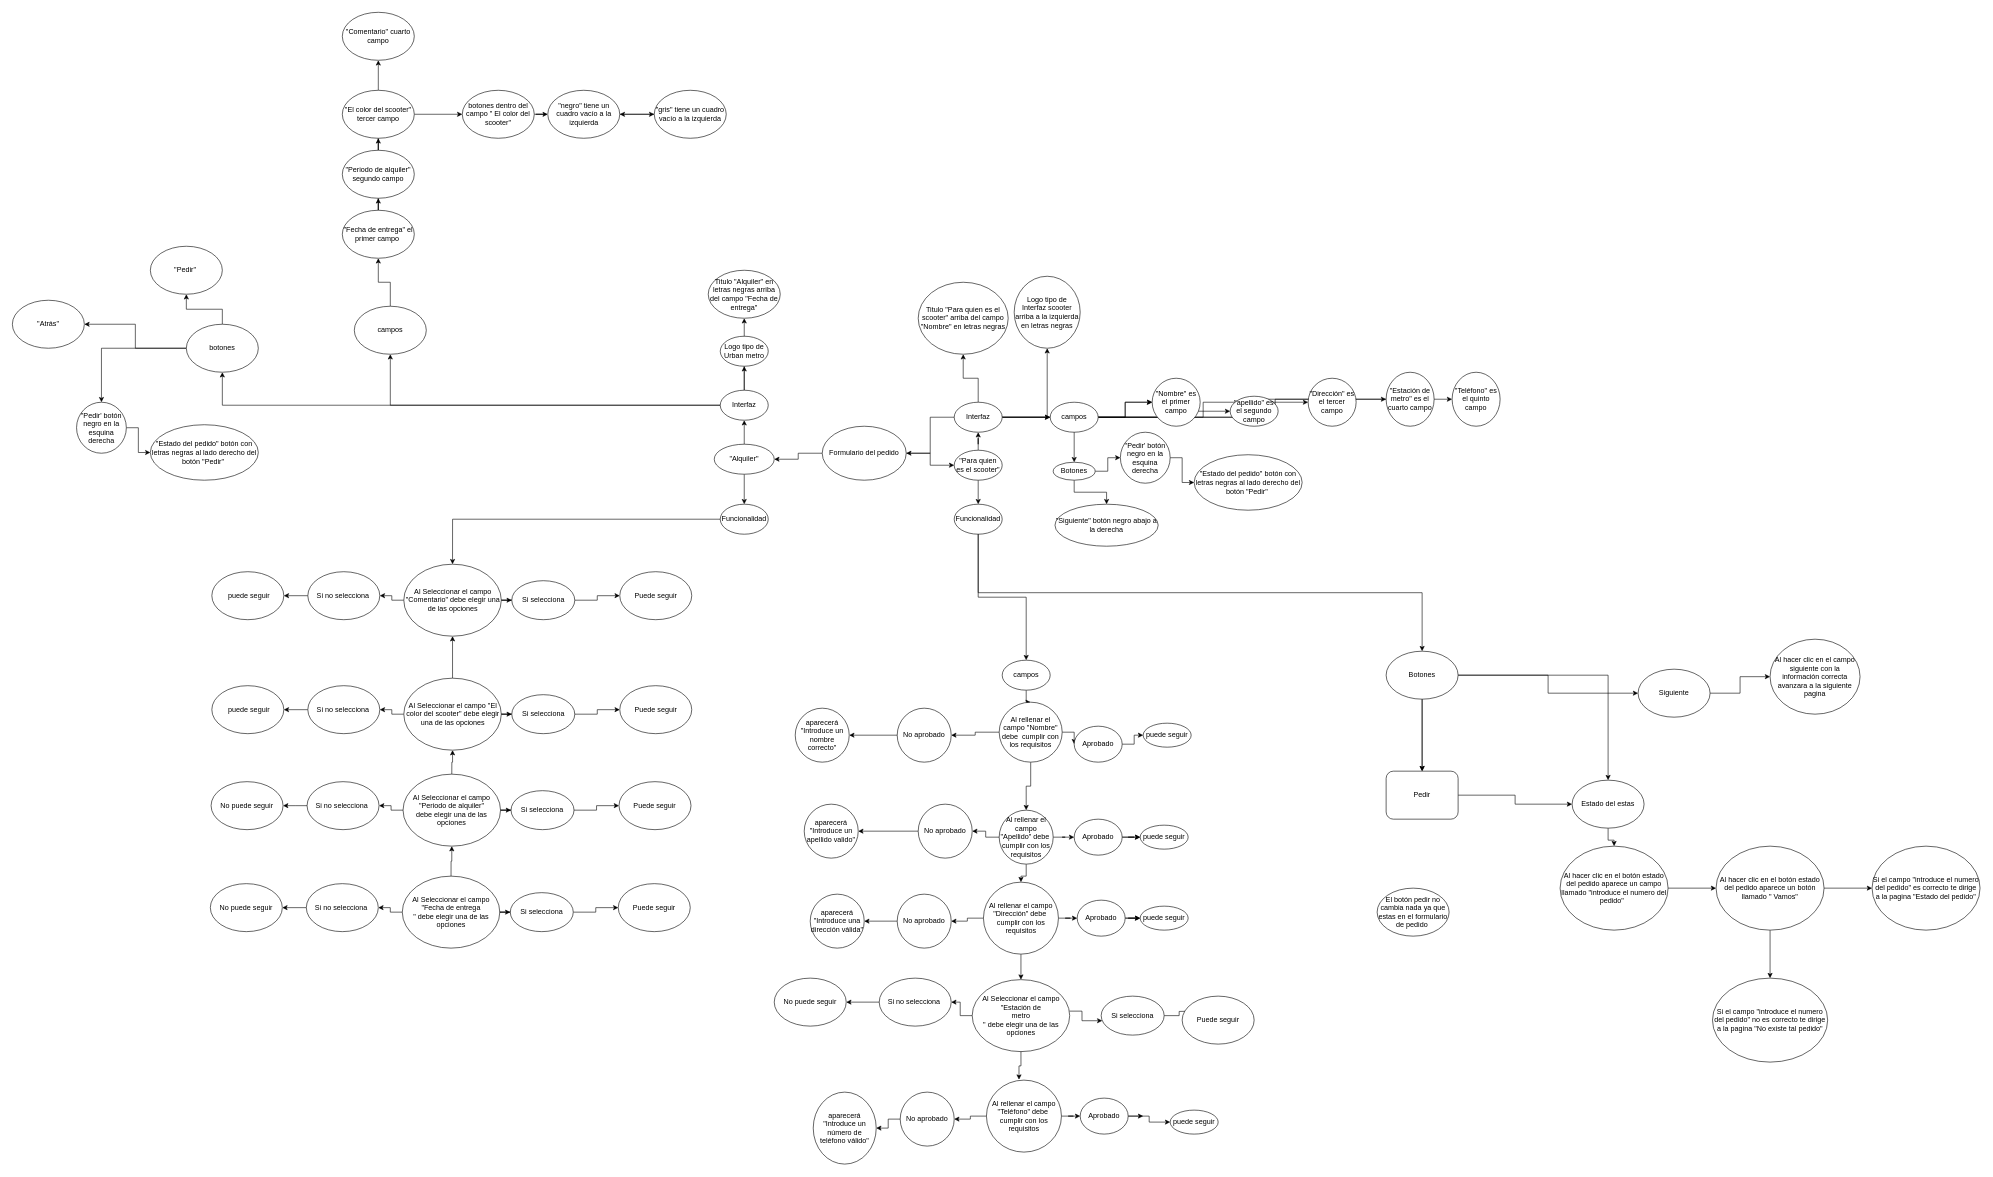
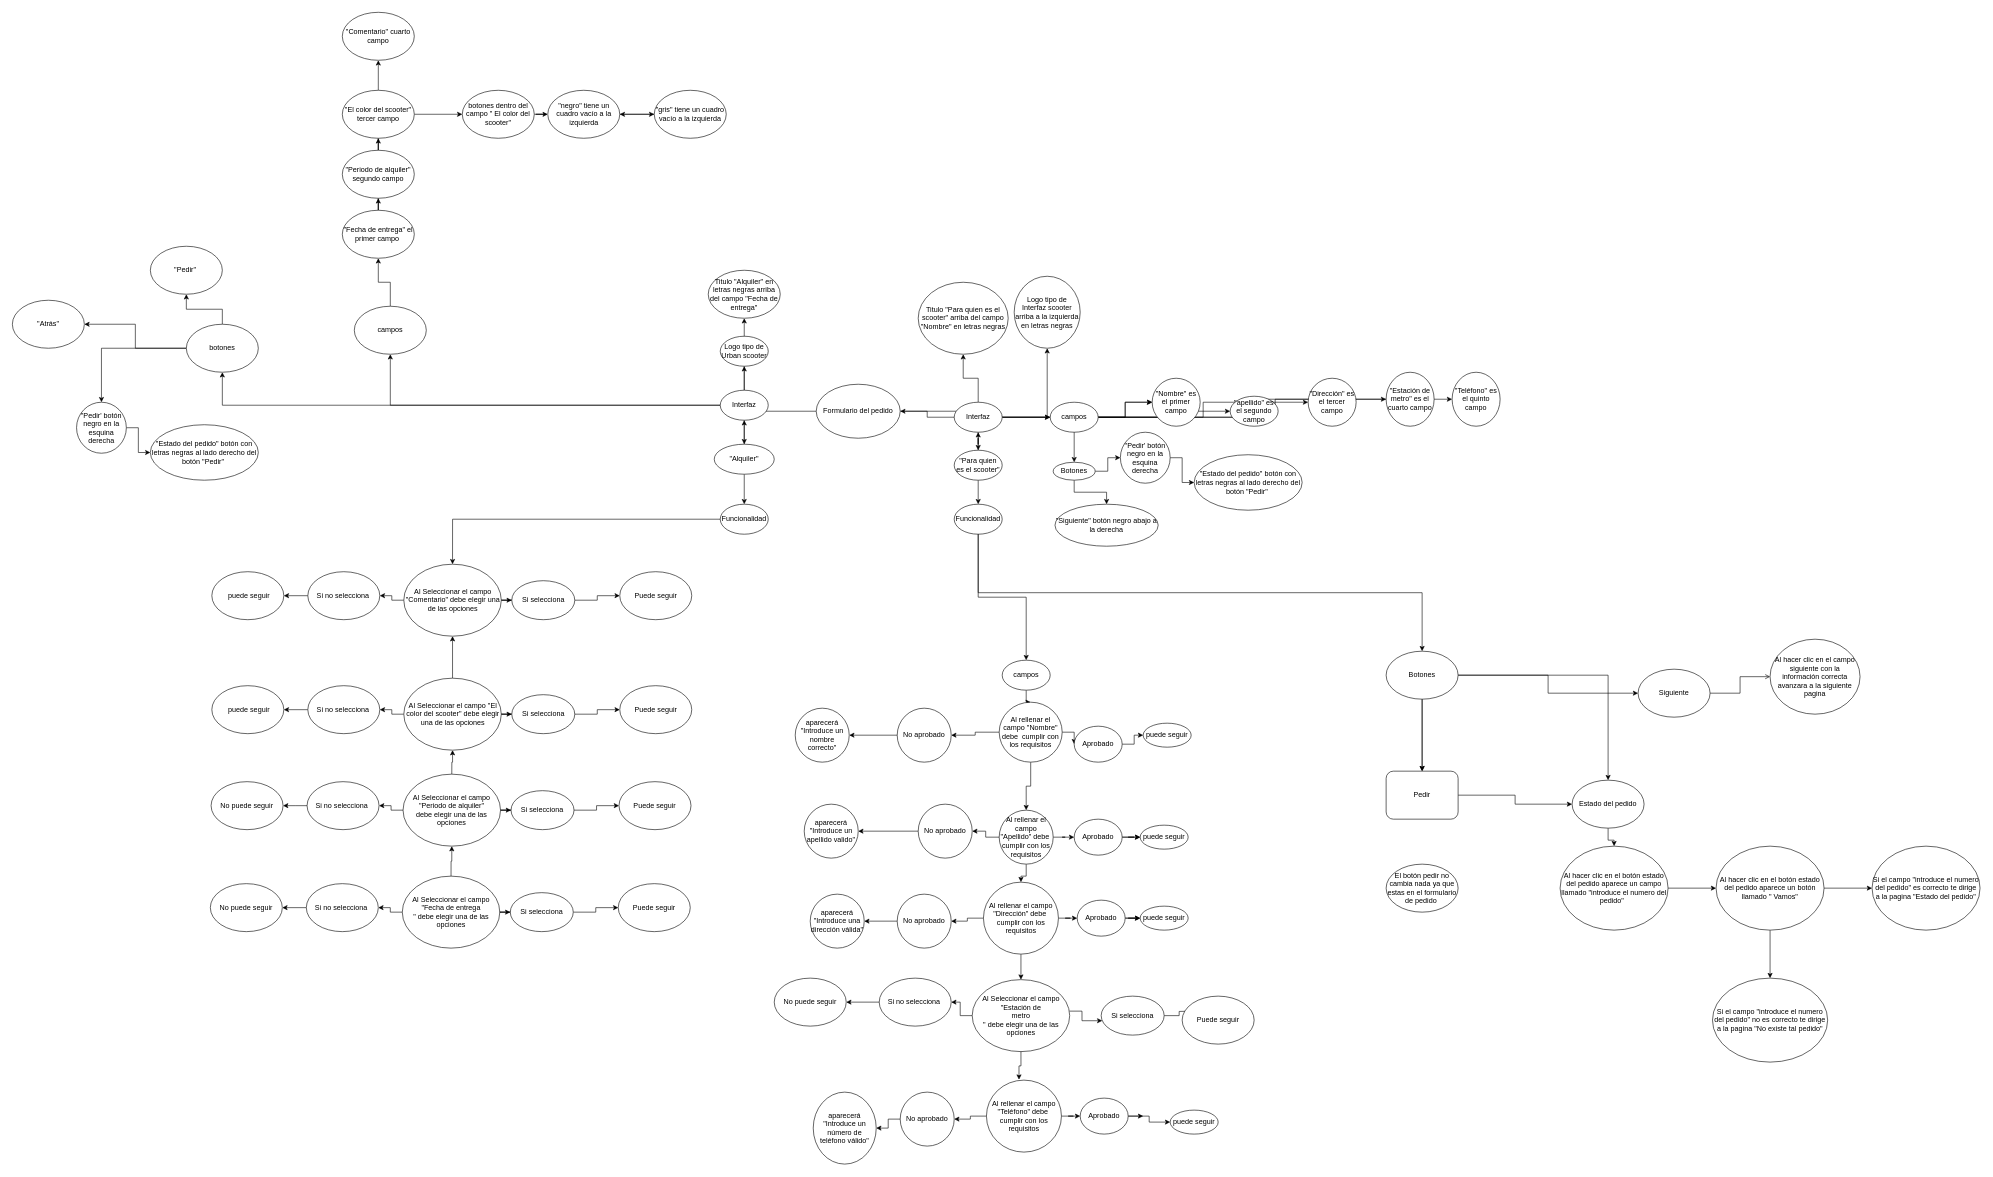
(744, 351) -> (744, 351)
(864, 453) -> (858, 411)
(1764, 677) -> (1766, 677)
(1608, 804) -> (1608, 804)
(1413, 912) -> (1422, 888)
